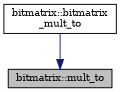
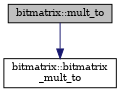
(60, 46) -> (60, 36)
